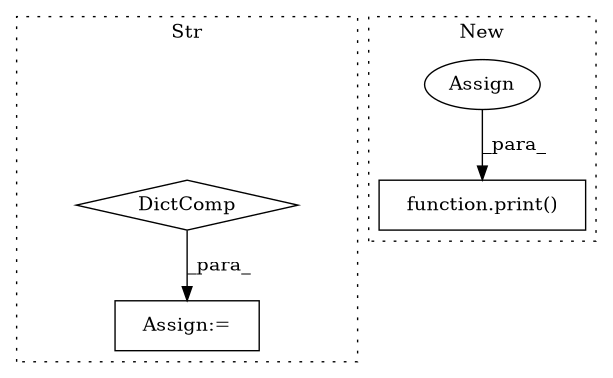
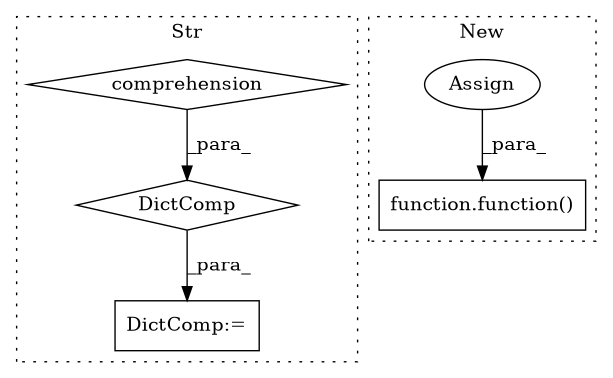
none -> (187, 85)
(482, 205) -> (482, 205)
(187, 326) -> (187, 326)
